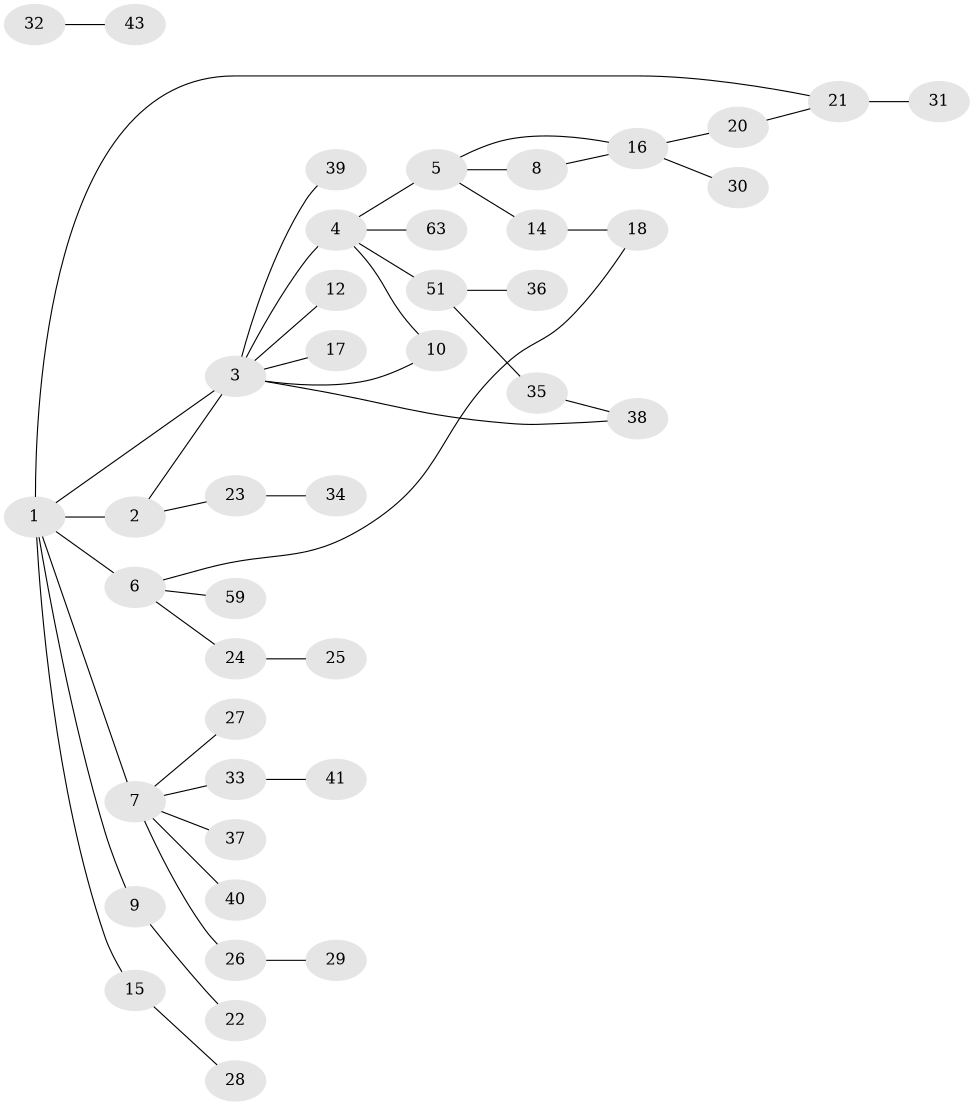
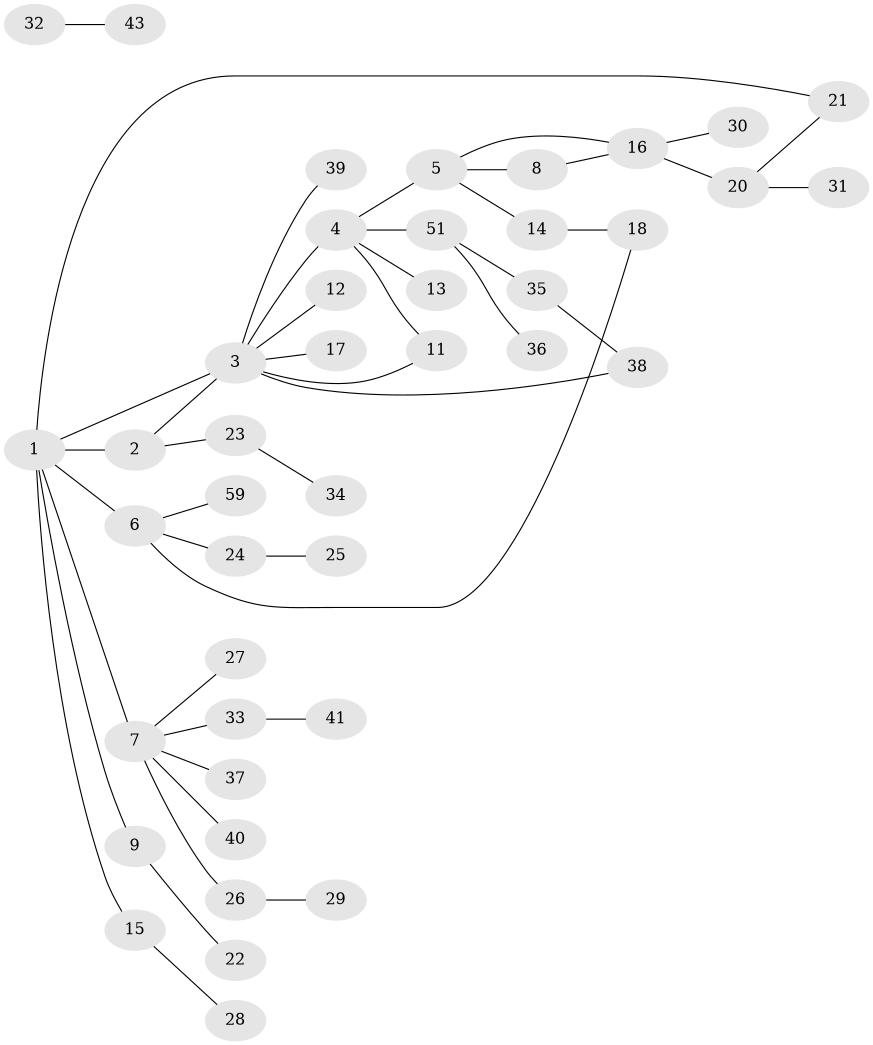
(889, 102) -> (789, 188)
(437, 230) -> (437, 290)
(437, 351) -> (437, 351)
